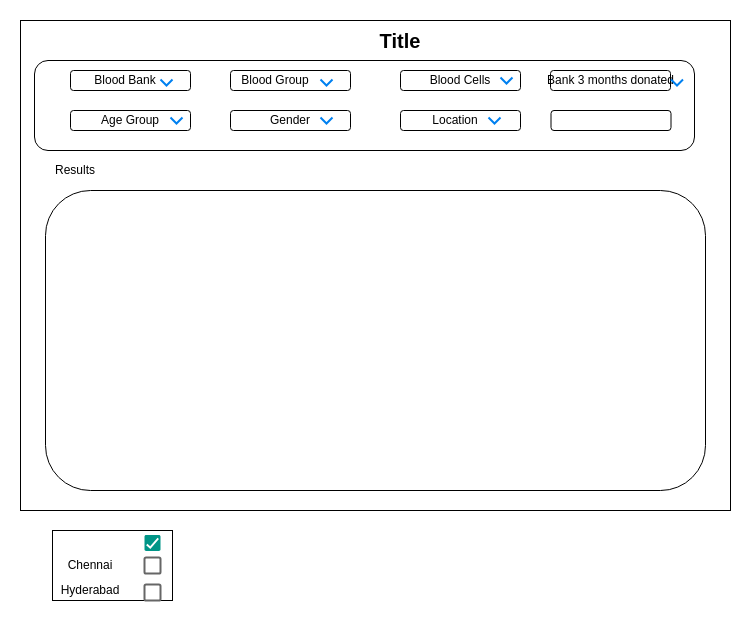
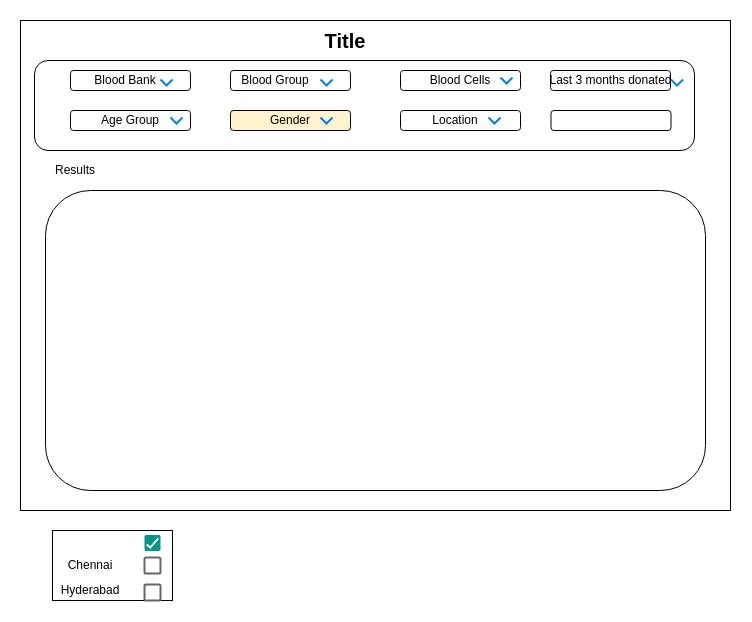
(401, 41) -> (346, 41)
(611, 81) -> (611, 81)
(291, 121) -> (291, 121)
